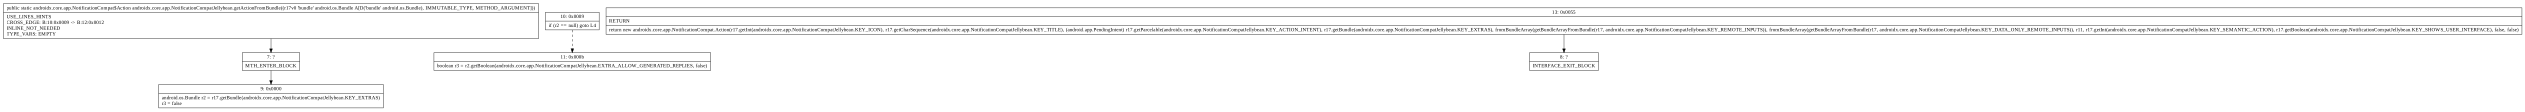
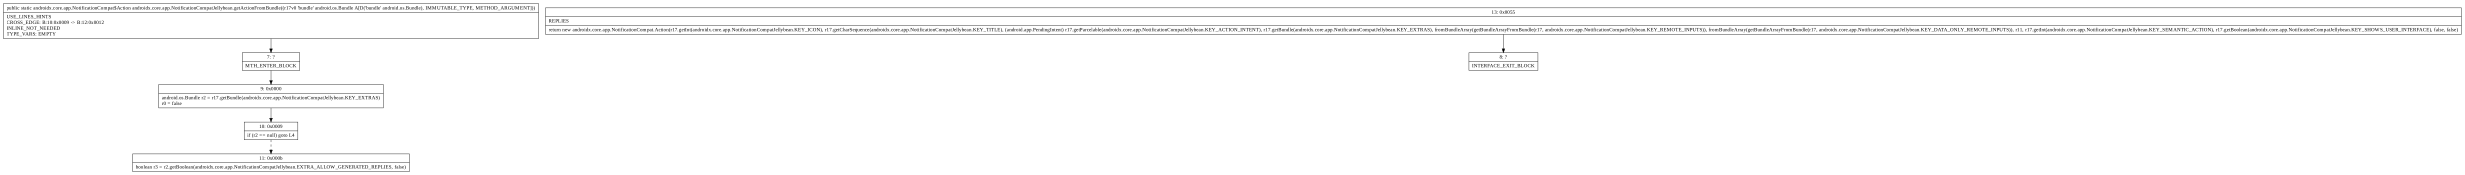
(620, 21) -> (559, 21)
(172, 103) -> (172, 103)
none -> (271, 113)
